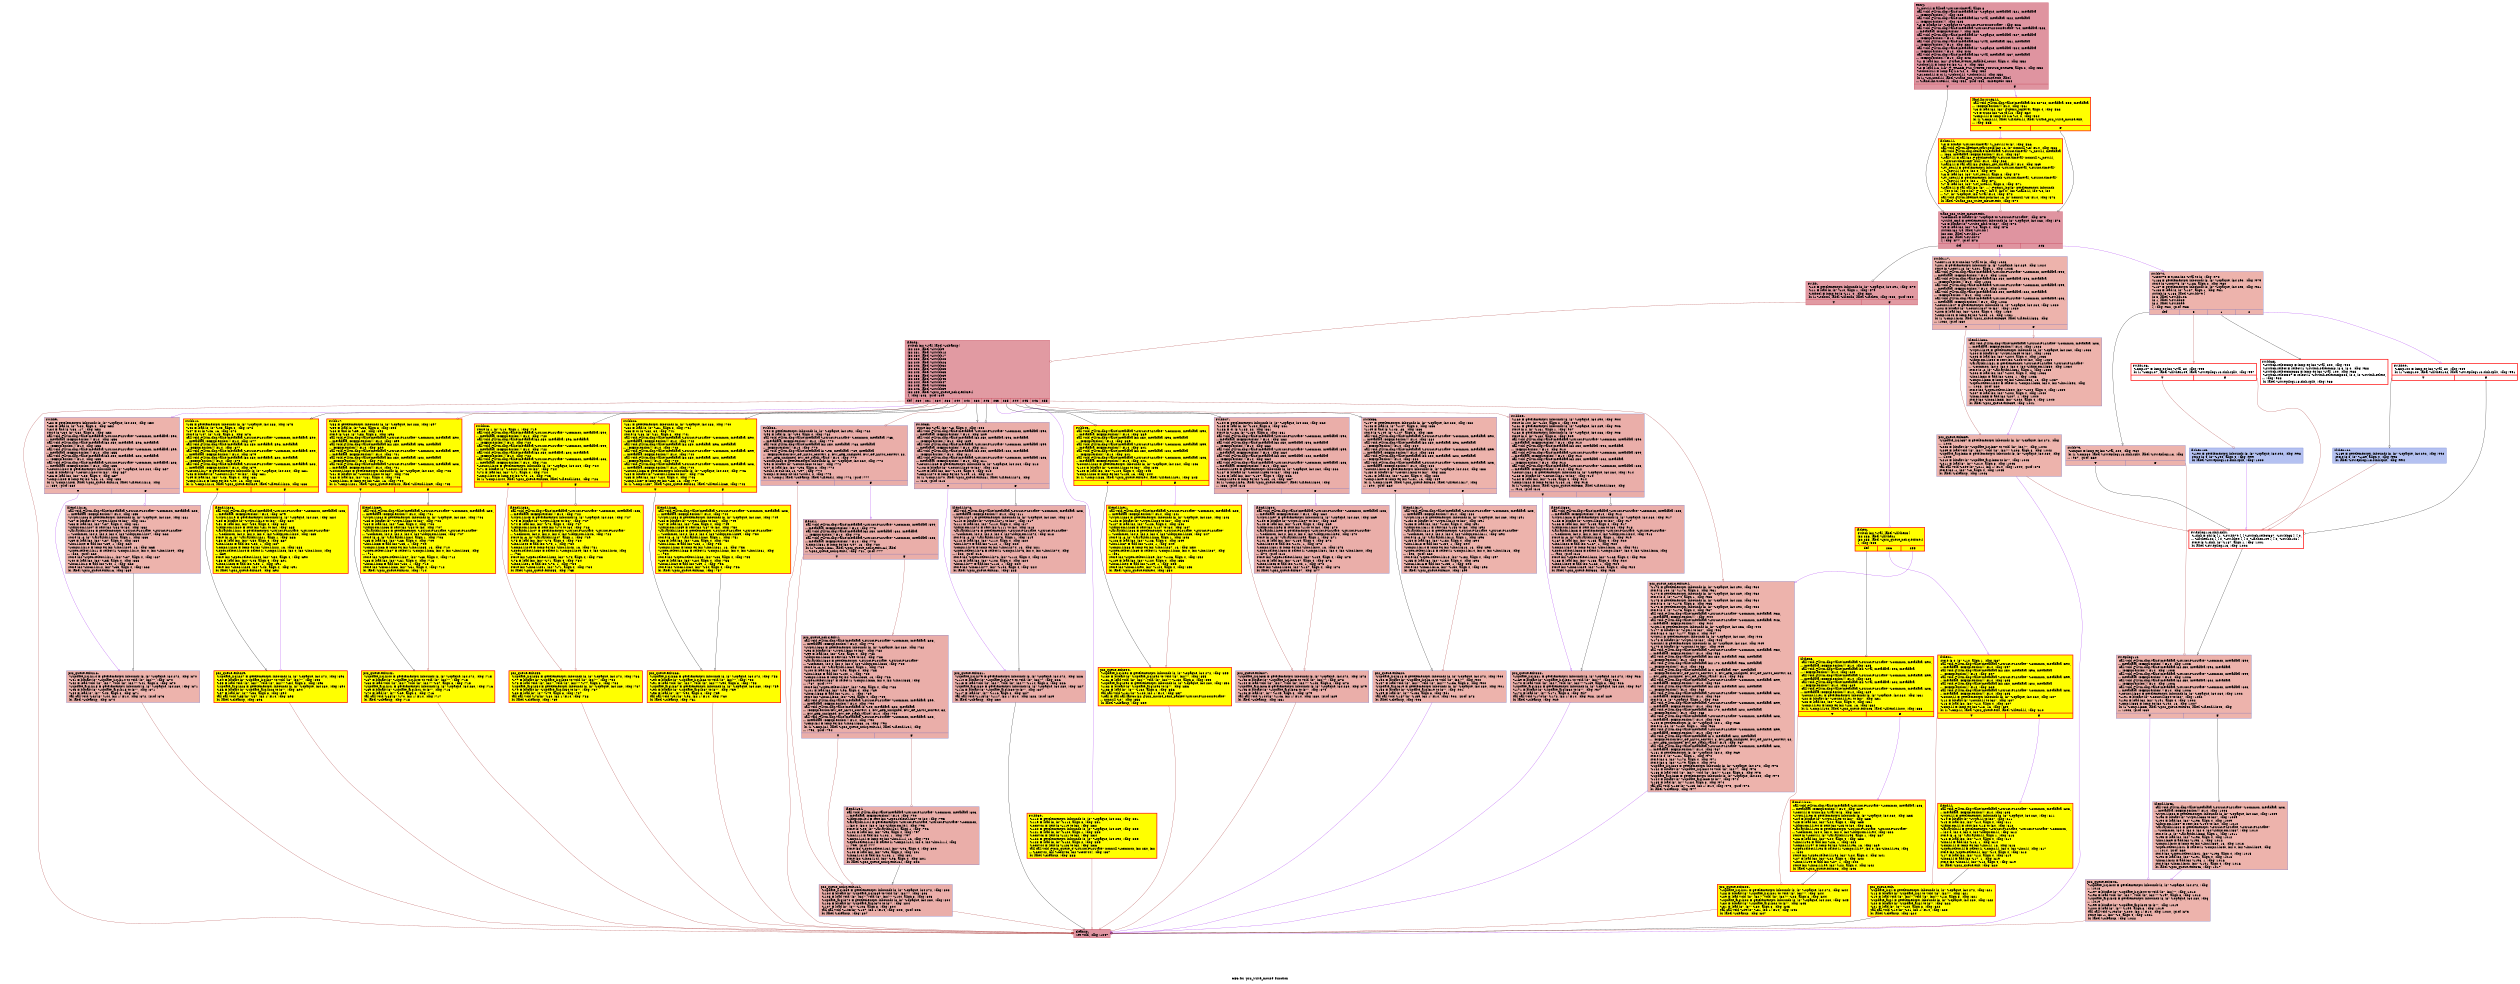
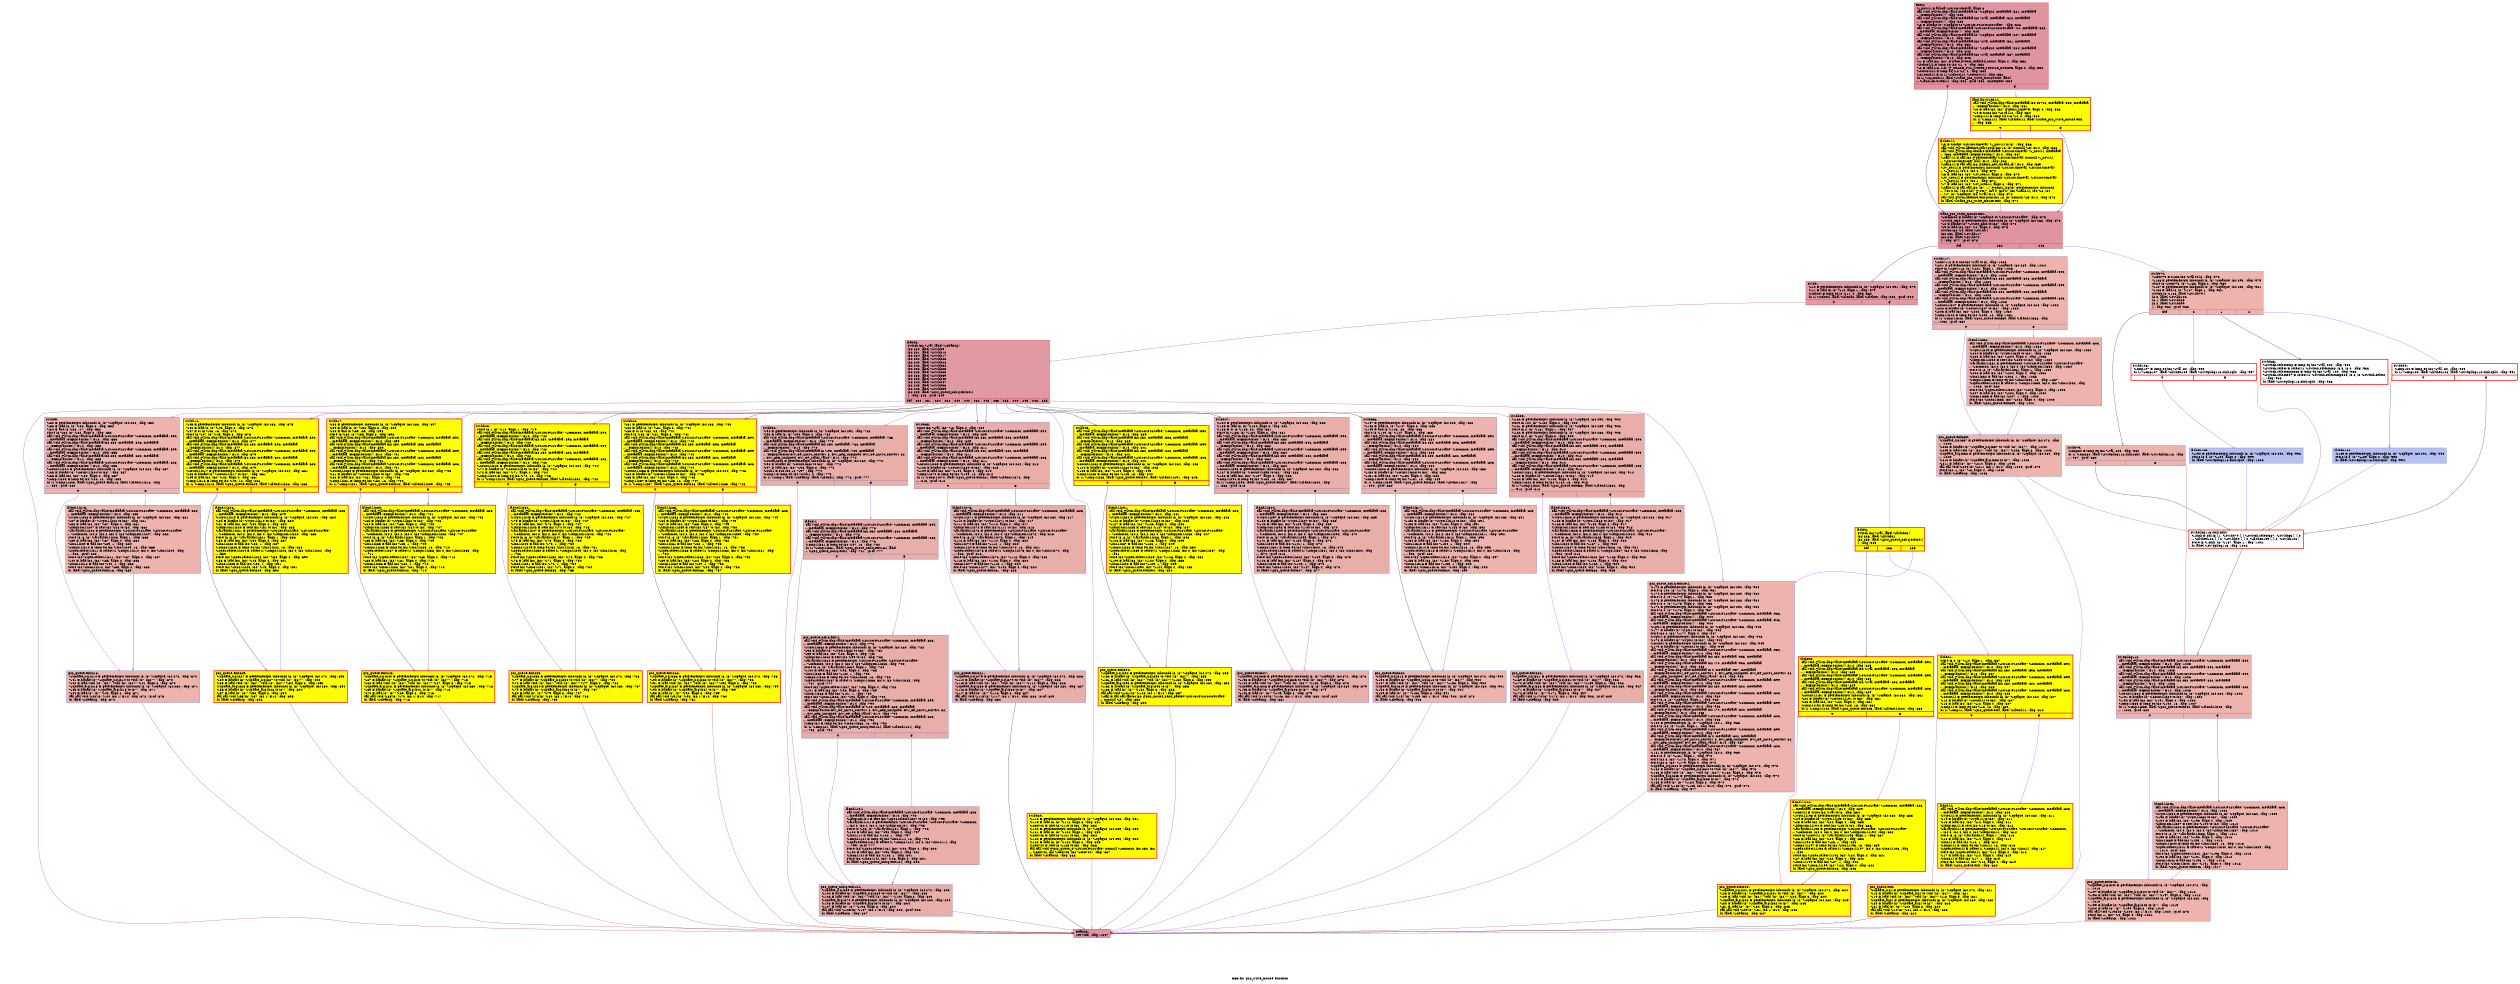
(1595, 621) -> none
